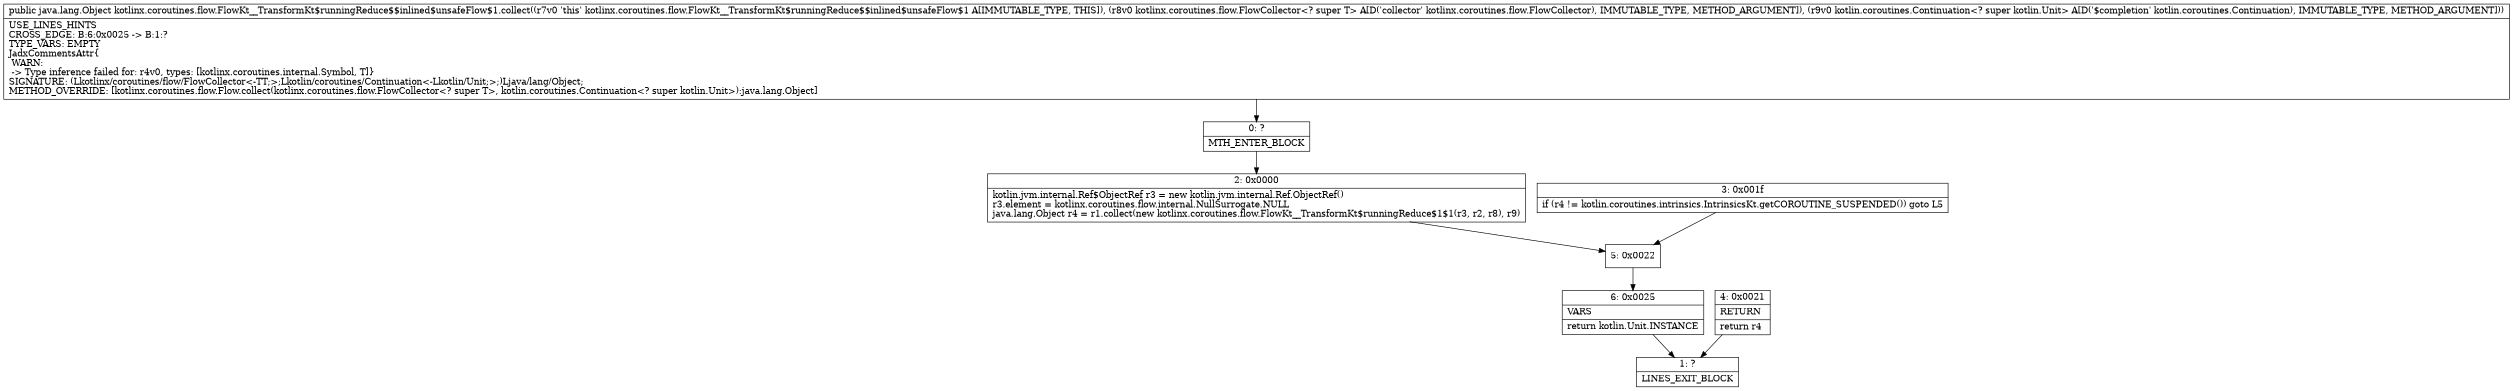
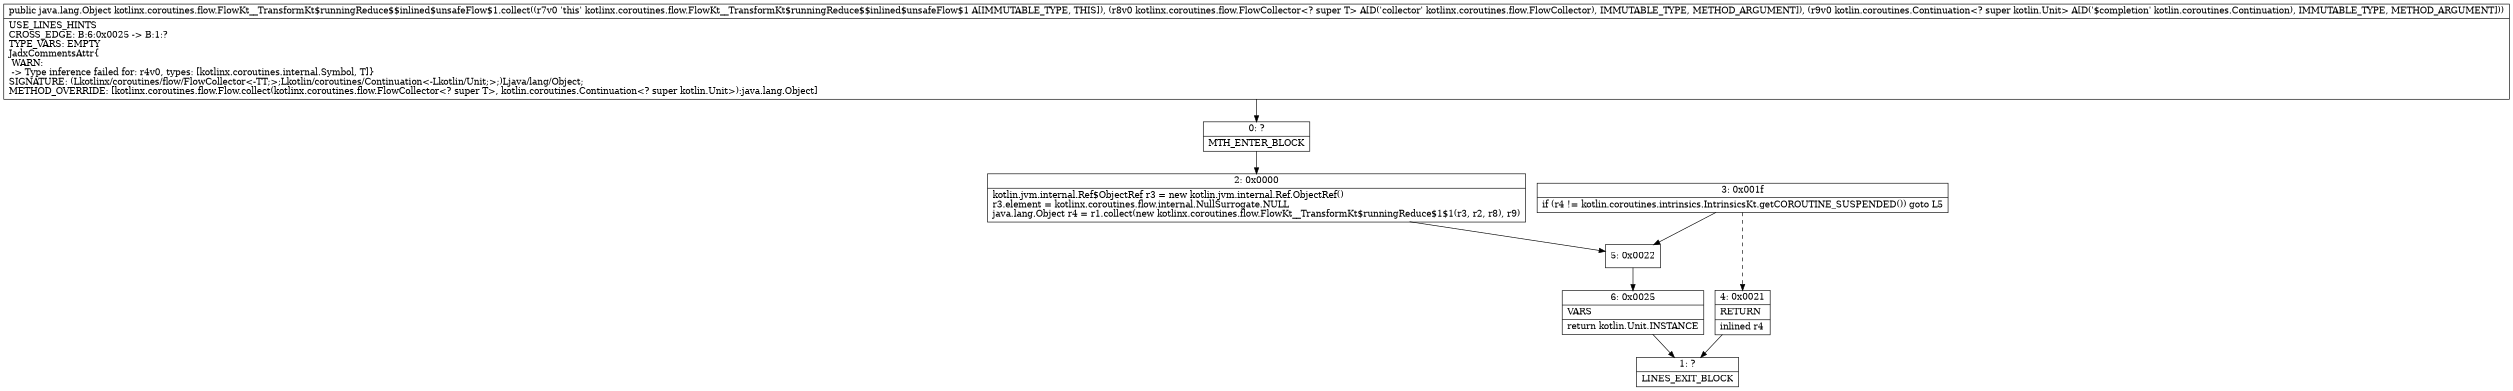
none -> (1743, 248)
(1741, 327) -> (1742, 327)
